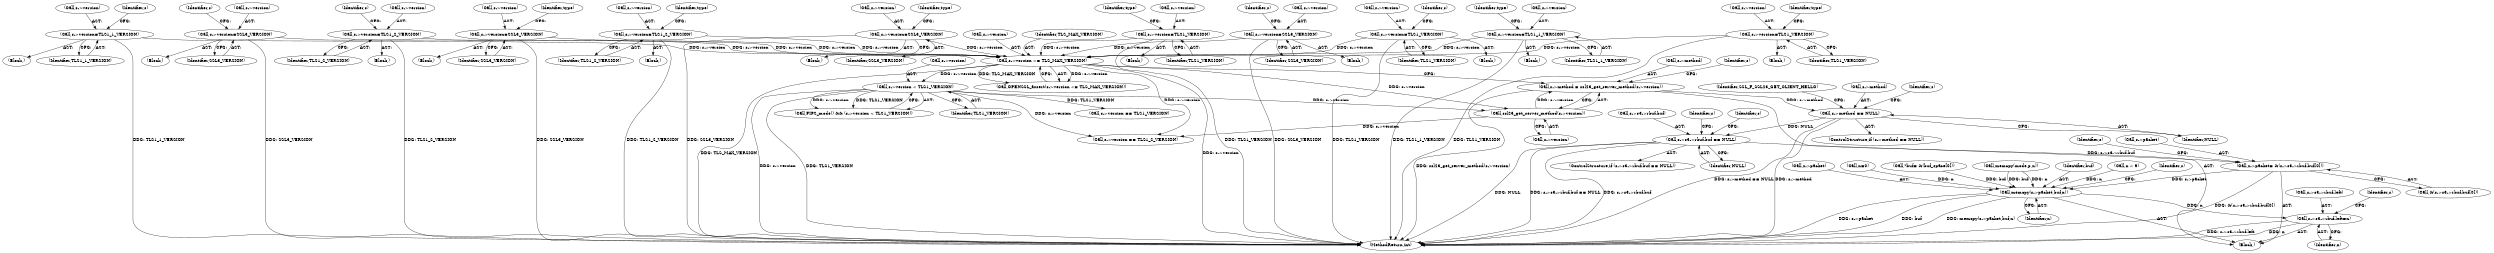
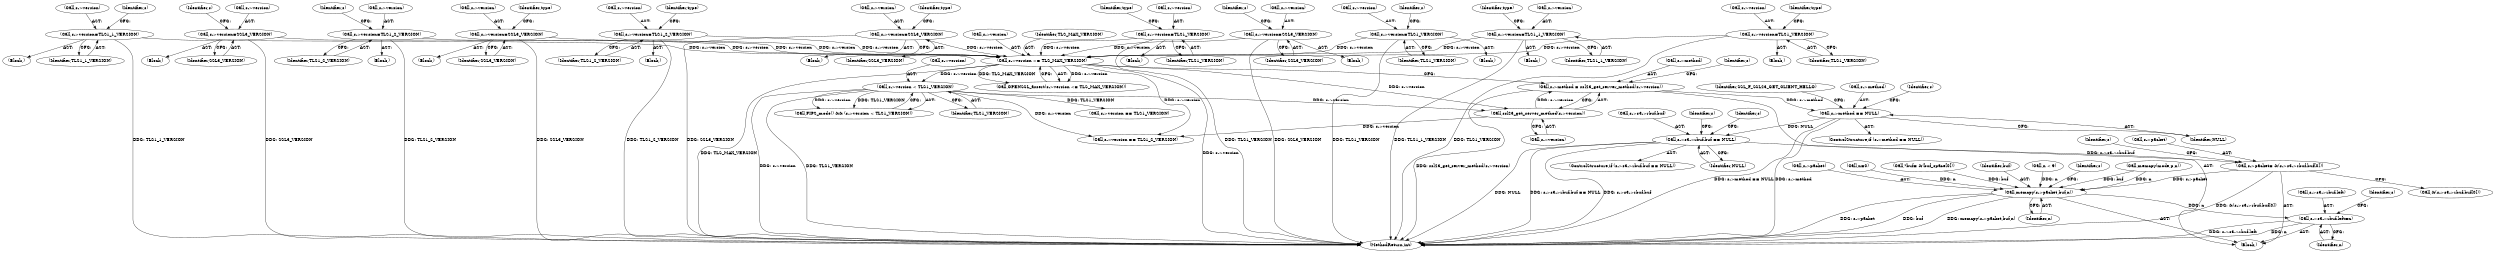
(2381, 176) -> none
